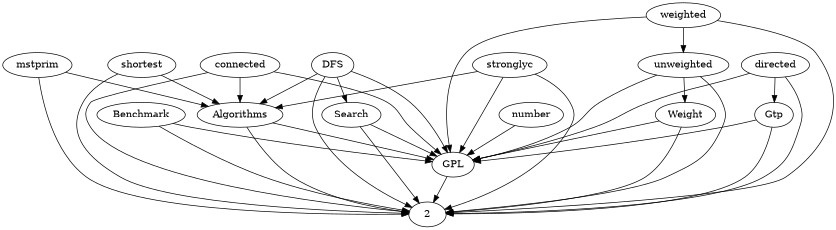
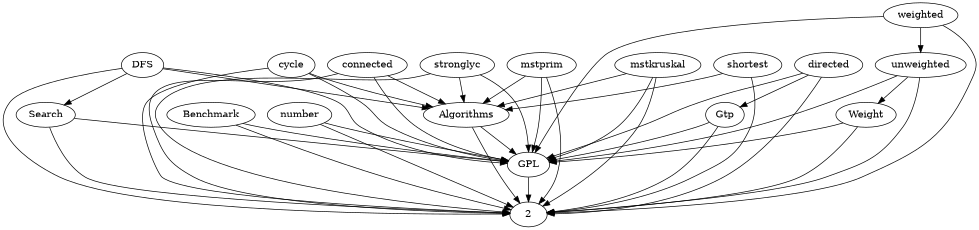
none -> (291, 65)
none -> (658, 65)
none -> (540, 112)
none -> (413, 164)
